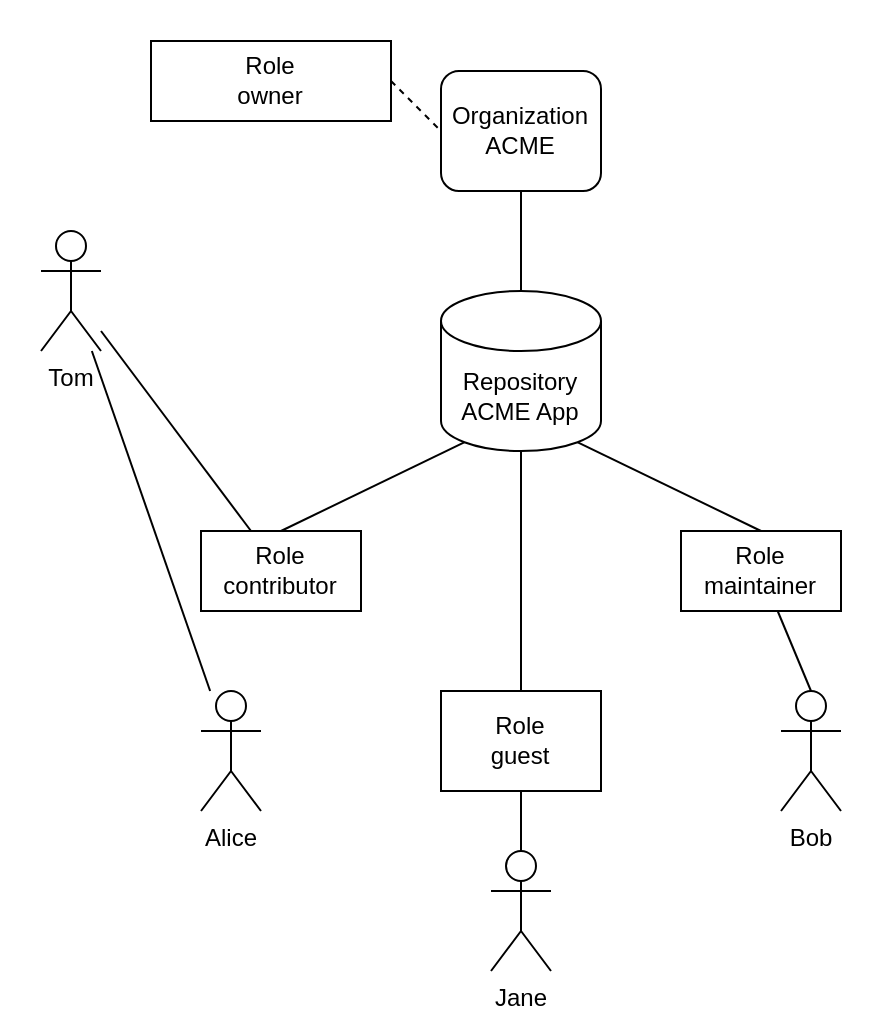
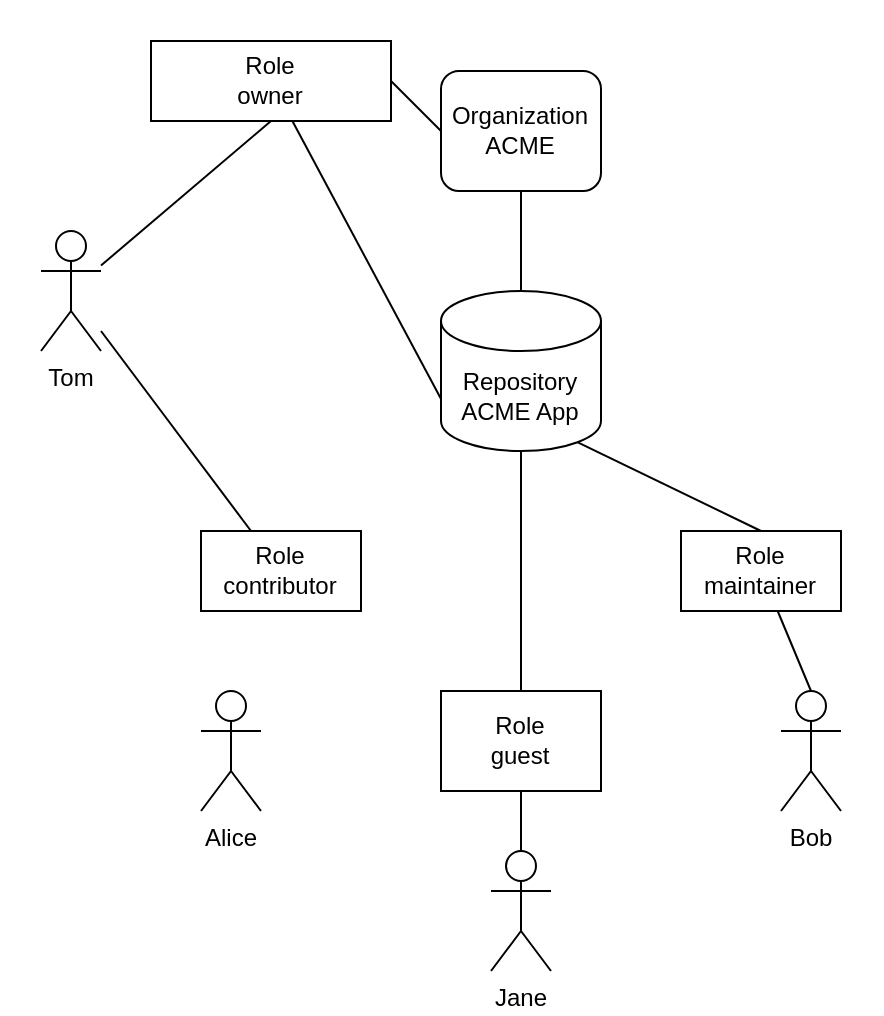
(417, 107) -> (417, 107)
(373, 486) -> (367, 260)
(151, 521) -> (186, 194)
